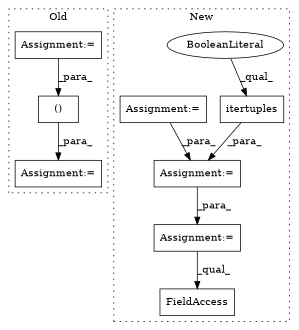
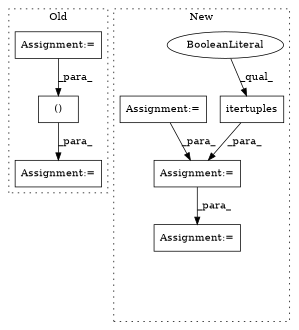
(197, 302) -> none
